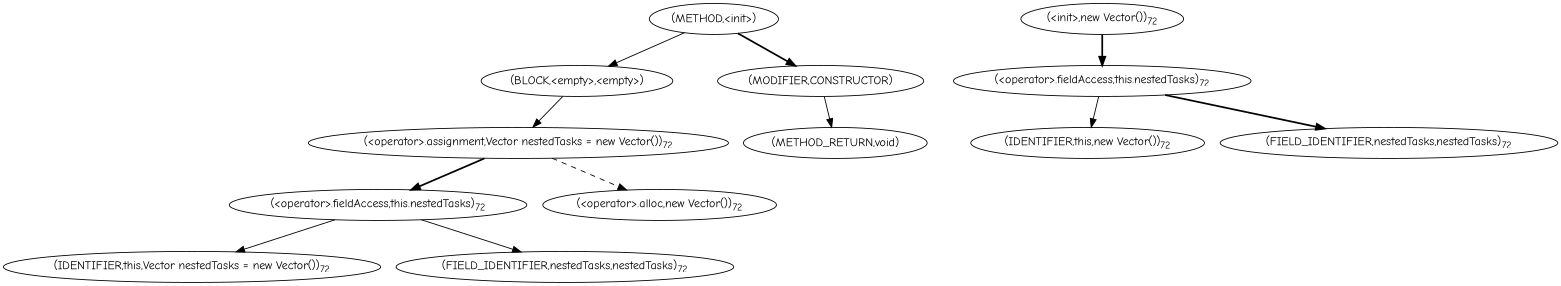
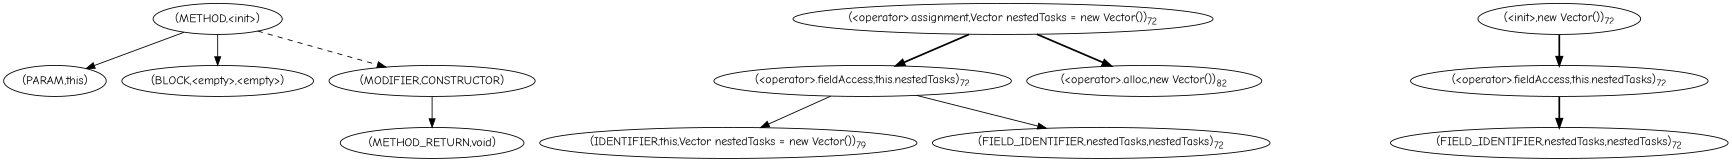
(763, 47) -> (318, 48)
none -> (55, 81)
(551, 109) -> none
(1088, 143) -> none
(585, 172) -> (1070, 48)
(738, 204) -> (1222, 80)
(325, 266) -> (861, 142)
